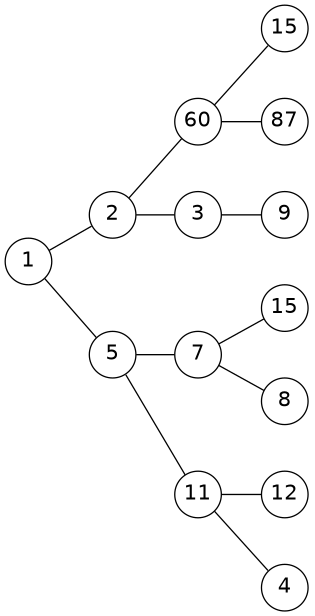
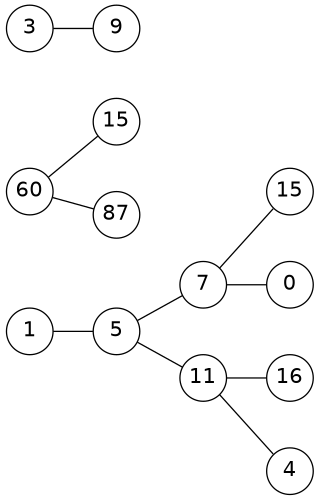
(113, 215) -> none
(285, 401) -> (290, 285)
(285, 494) -> (290, 378)
